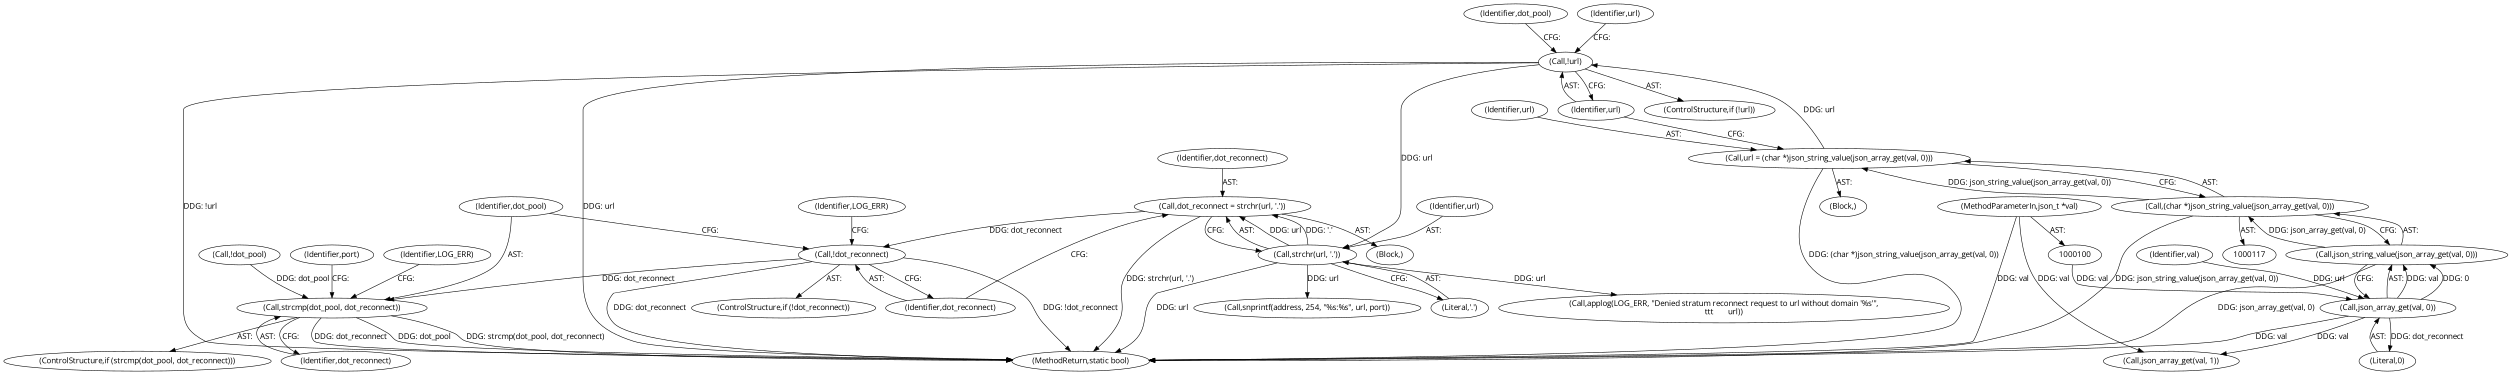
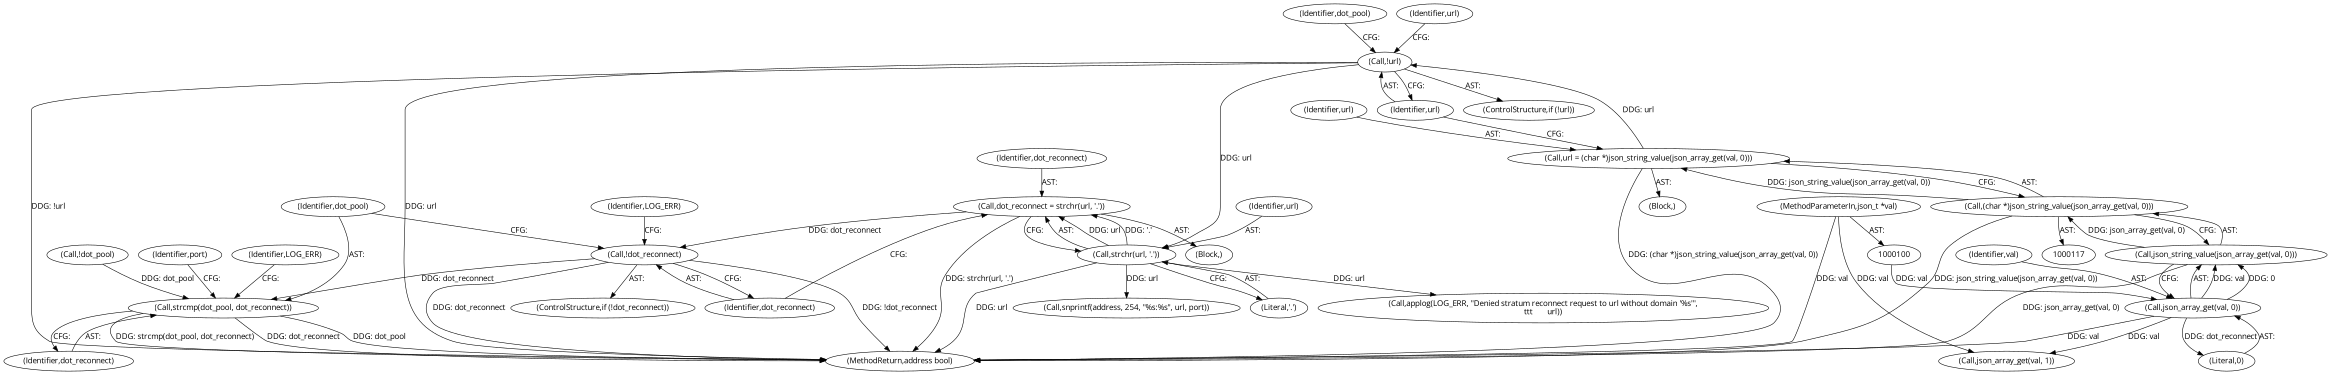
(2329, 279) -> (2140, 279)
(138, 361) -> none
(1081, 361) -> (900, 361)
